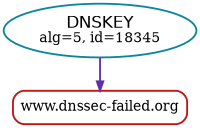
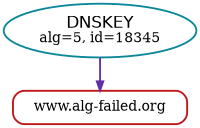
(100, 107) -> (100, 107)
